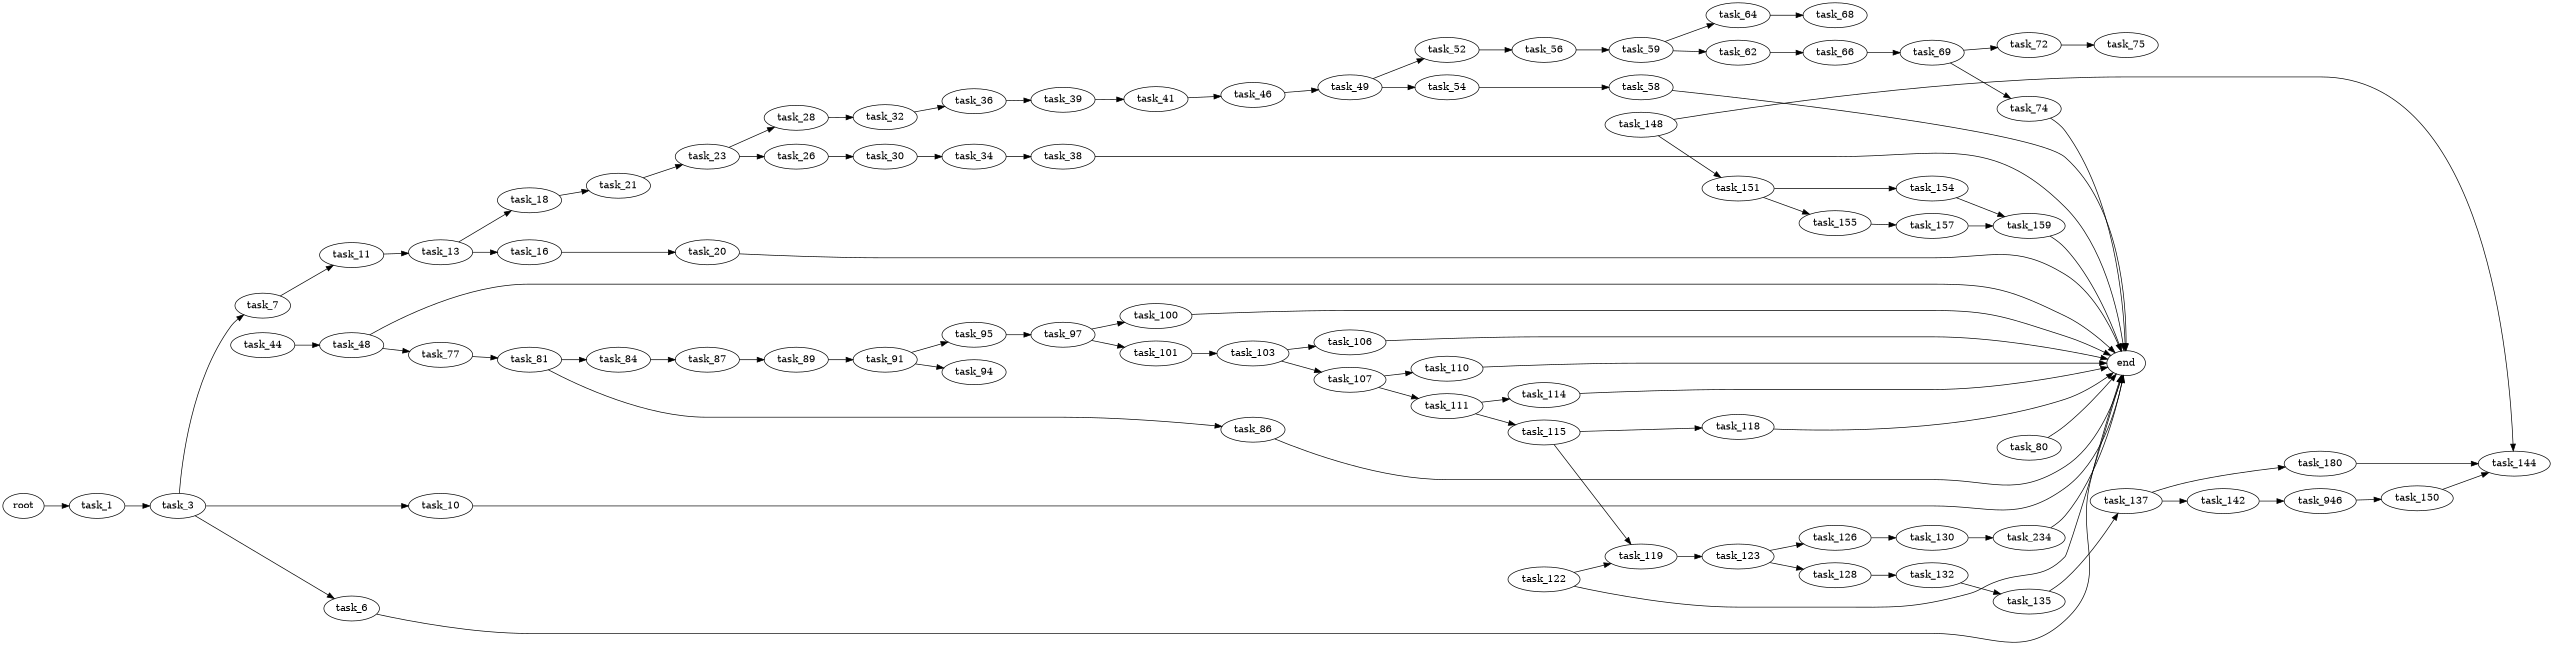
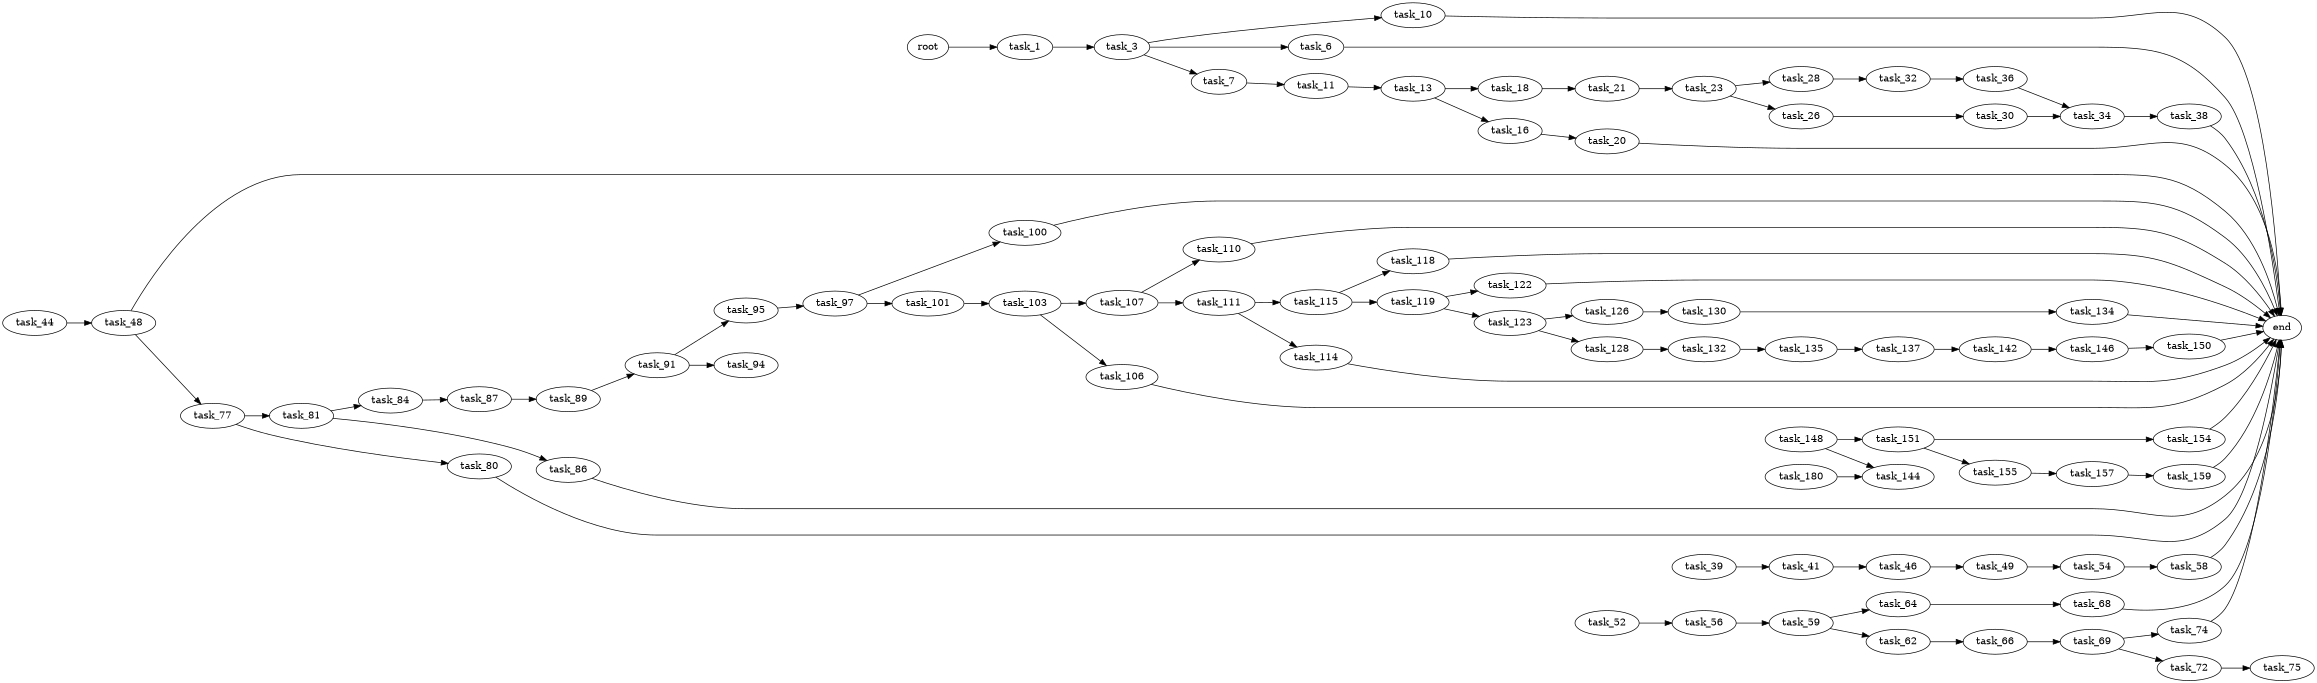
(1395, 70) -> none
(1015, 101) -> (2040, 96)
(1977, 206) -> (2246, 392)
none -> (338, 448)
(2214, 477) -> none
(2462, 482) -> (2239, 337)
(2320, 501) -> (2092, 349)
(2029, 538) -> (2092, 312)
(1589, 569) -> (1458, 294)
none -> (2234, 573)
